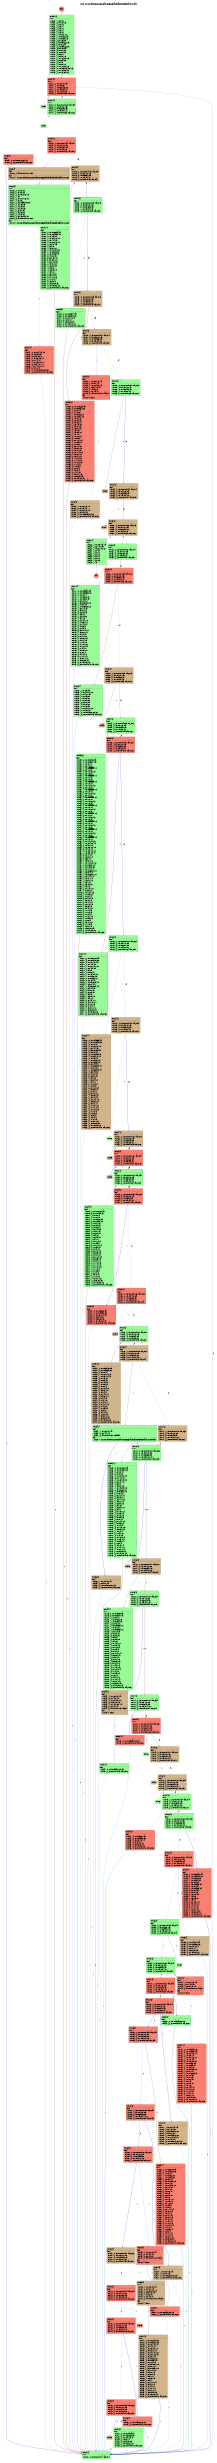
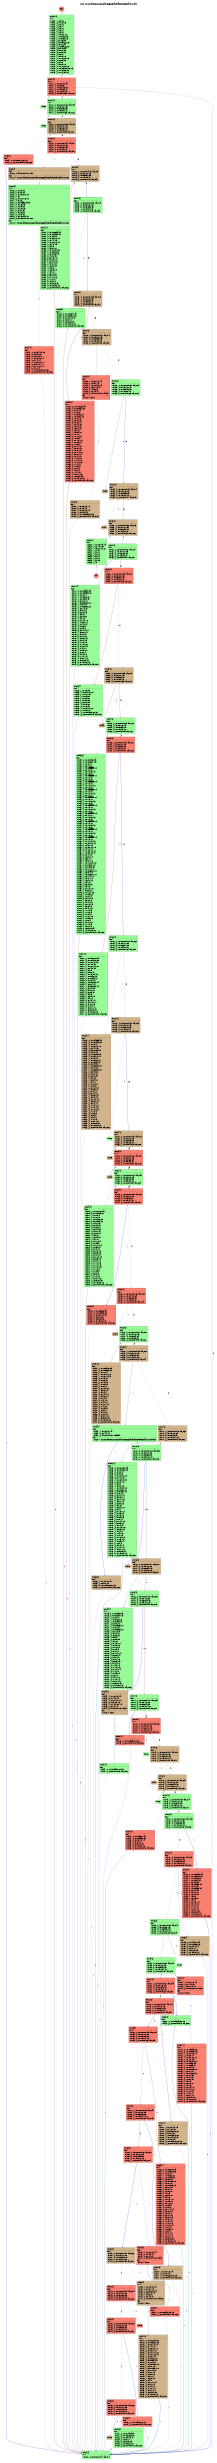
none -> (62, 126)
